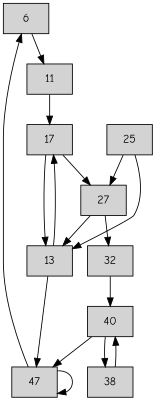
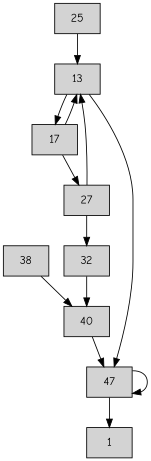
(26, 19) -> (109, 443)
(50, 79) -> none
(118, 166) -> none
(105, 348) -> none
